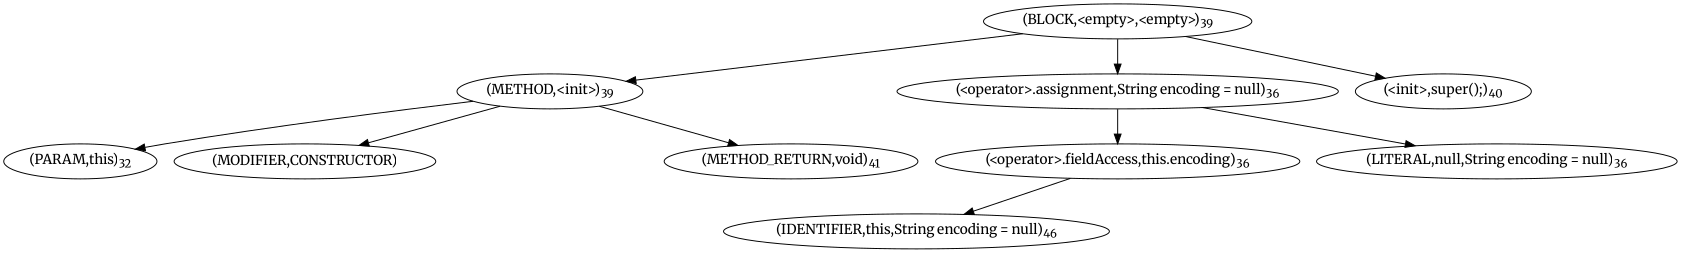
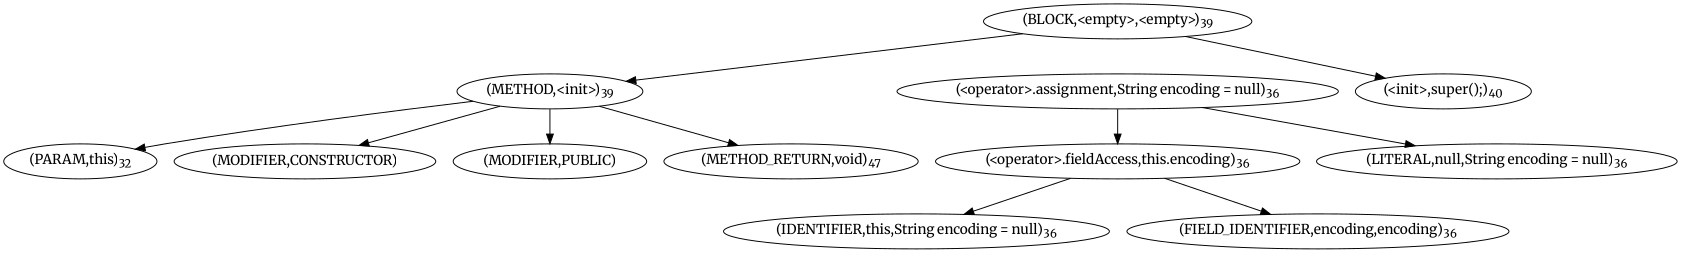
(1118, 52) -> none
(875, 160) -> (875, 160)
none -> (550, 161)
(1050, 230) -> (1050, 230)
none -> (1318, 231)
